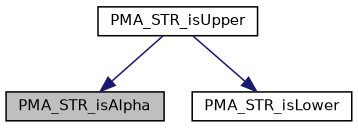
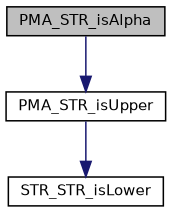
(137, 59) -> (86, 56)
(272, 106) -> (86, 191)
